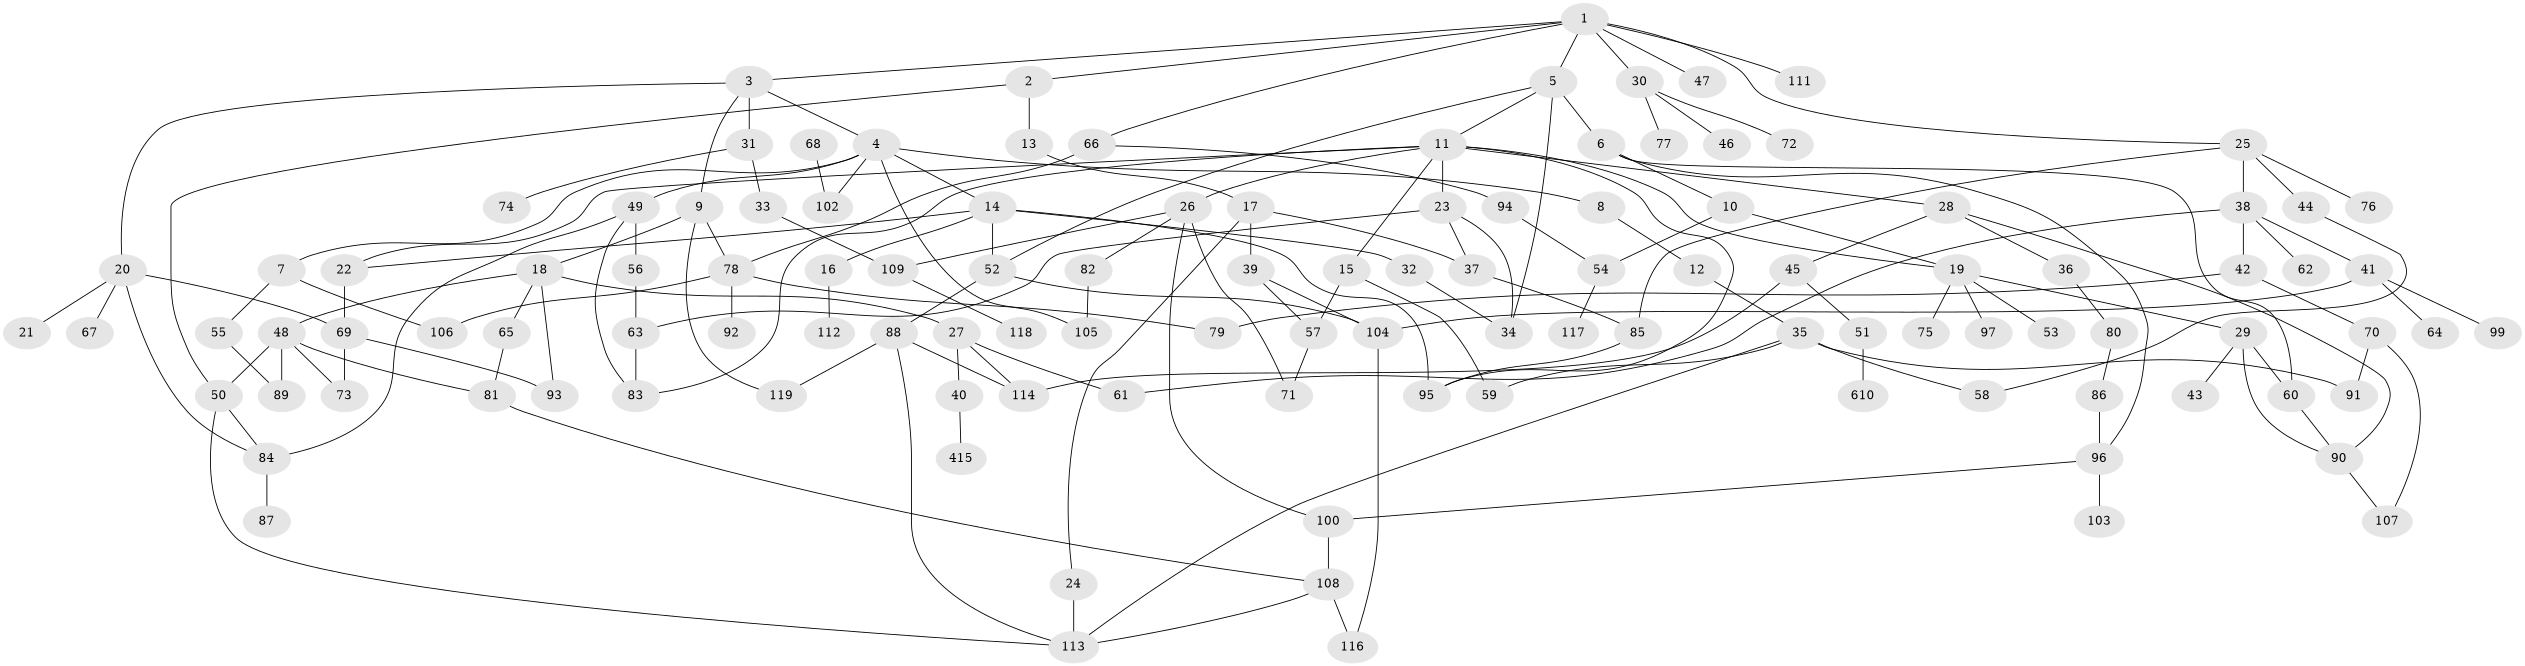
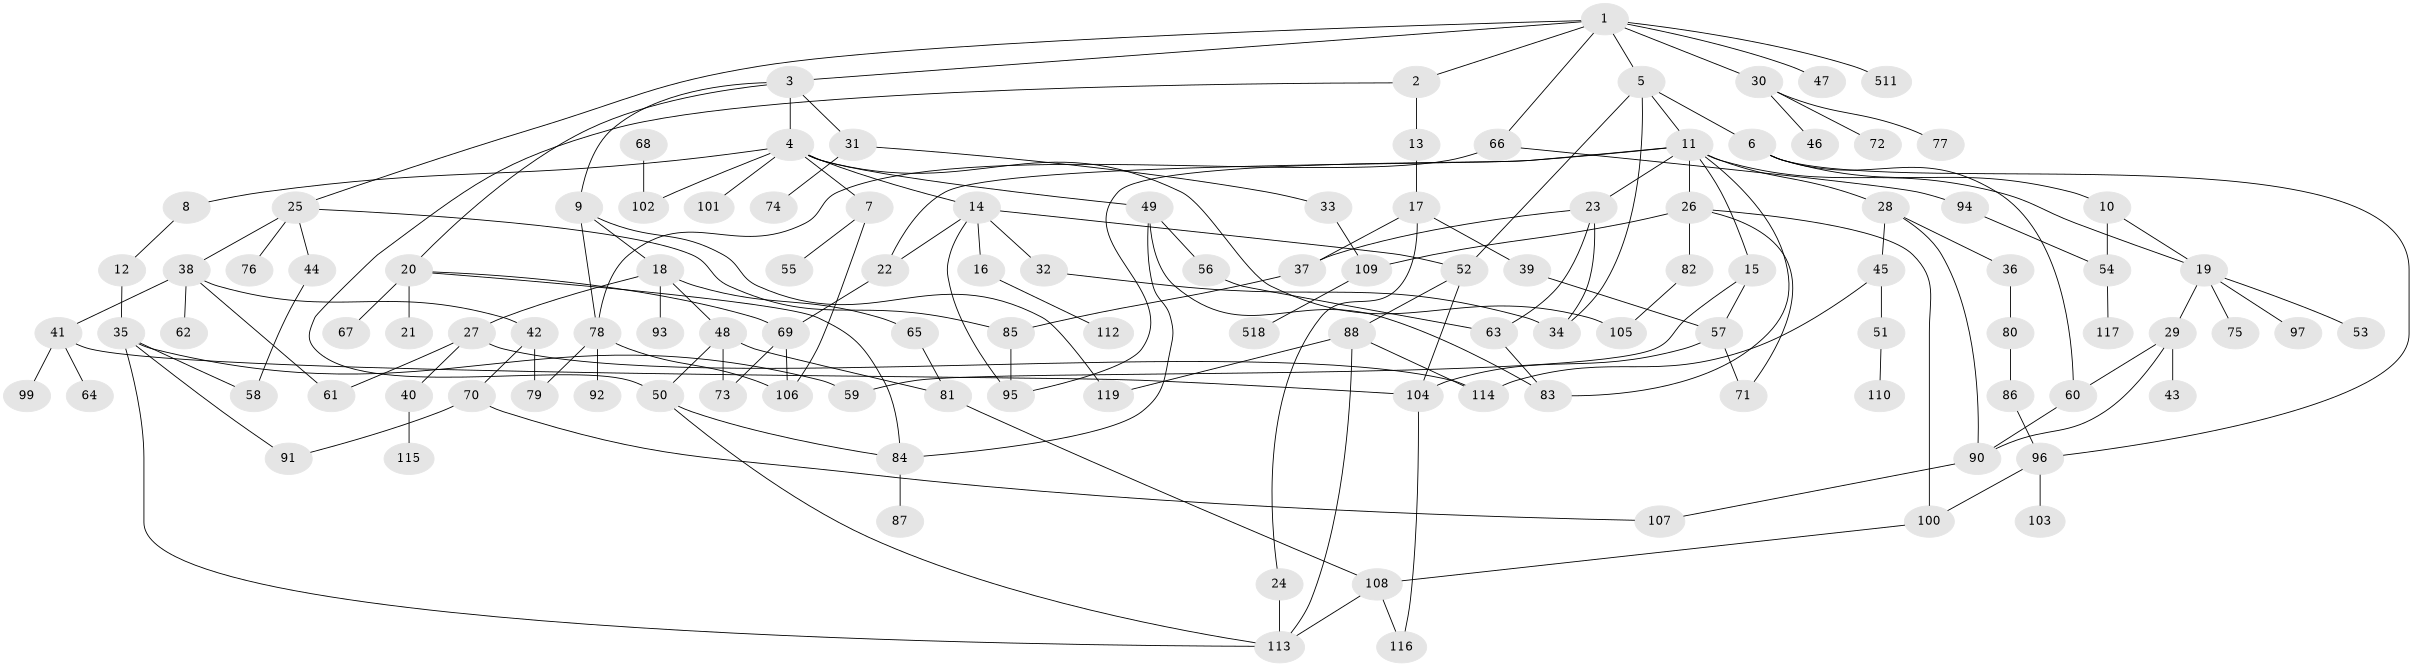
(1800, 82) -> (1887, 82)
none -> (709, 208)
(1314, 302) -> (1629, 360)
(1021, 333) -> (1254, 333)
(452, 360) -> (787, 365)
(282, 396) -> none
(1863, 396) -> (1880, 396)
(961, 459) -> (409, 459)
